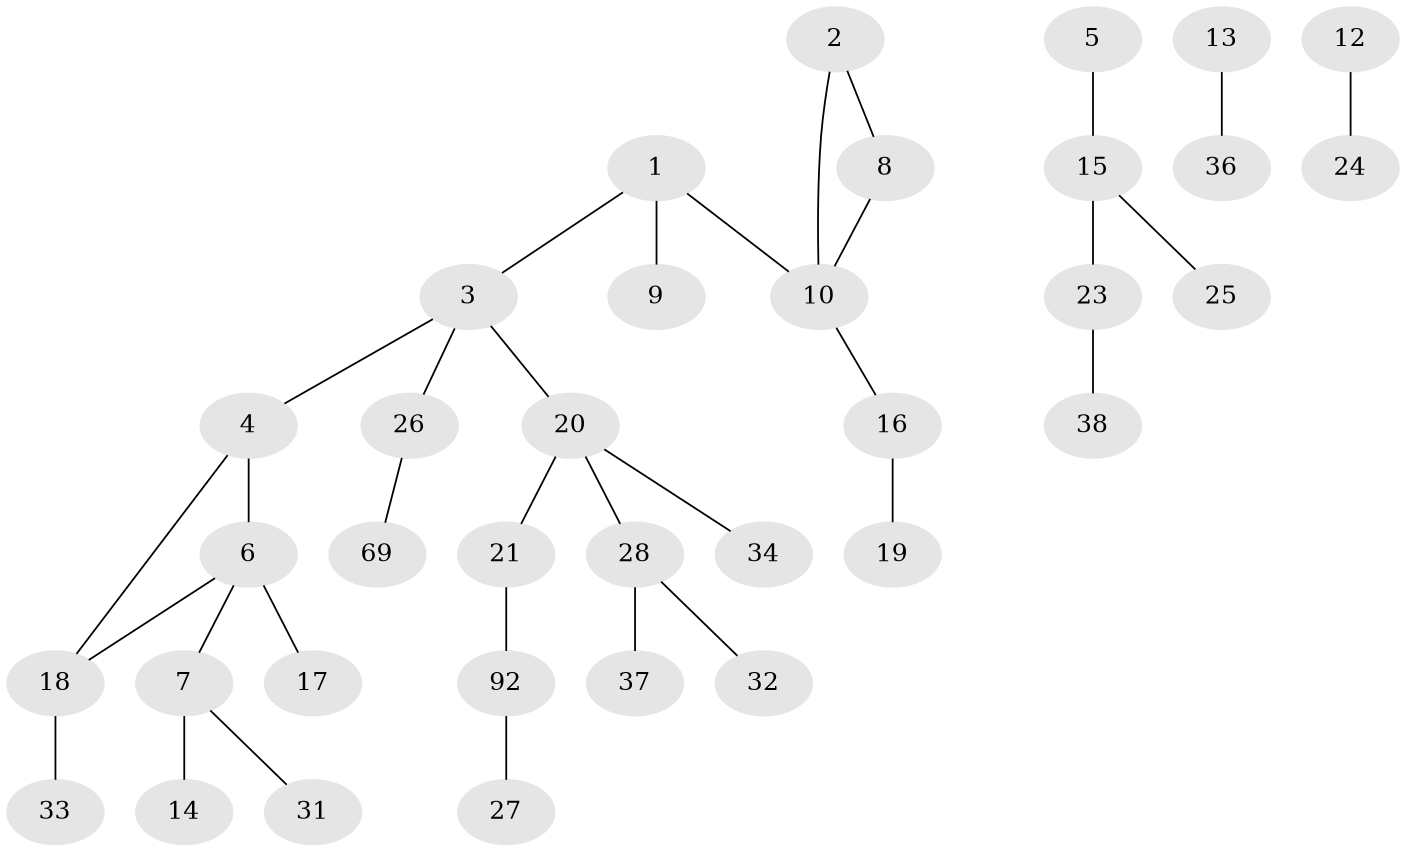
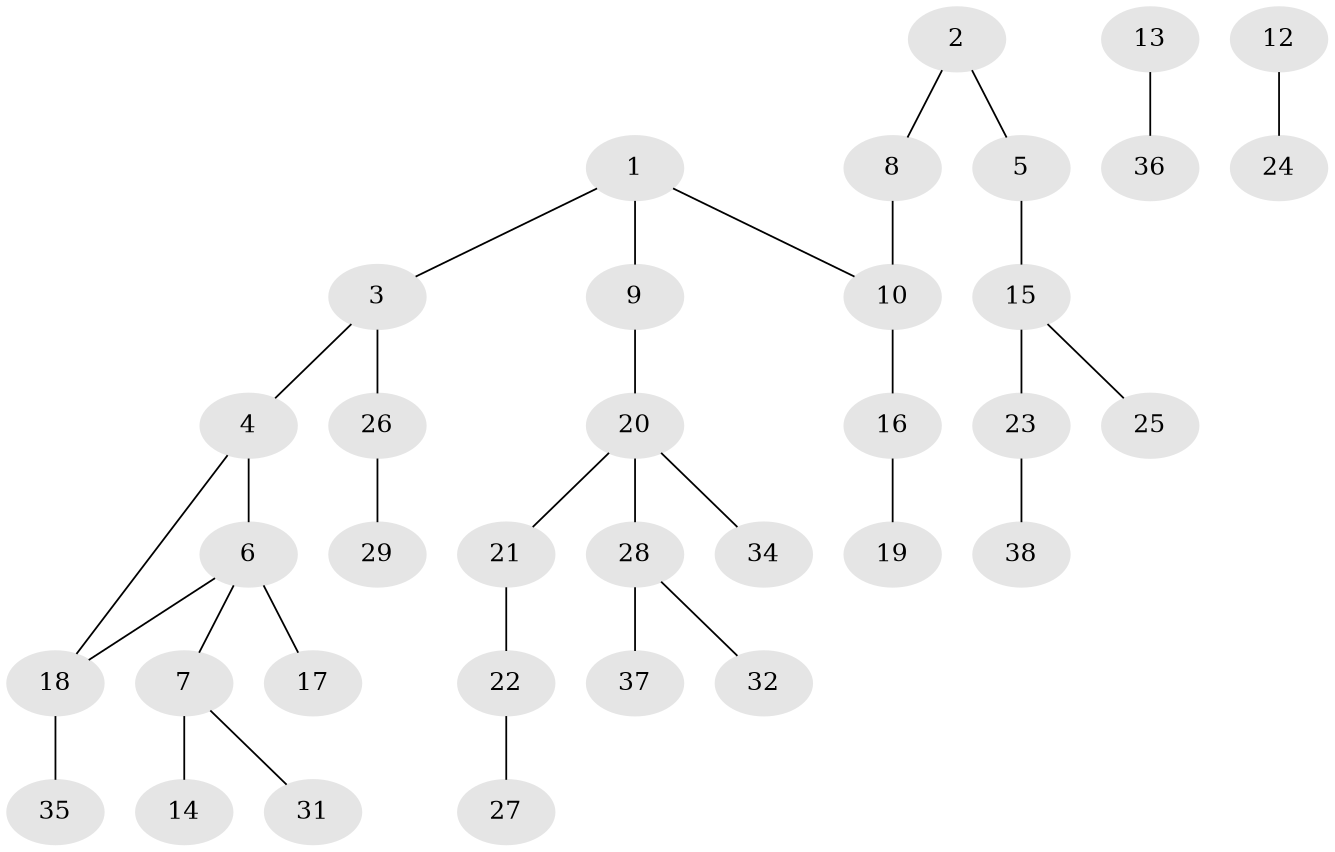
(819, 168) -> (989, 104)
(520, 361) -> (635, 362)
(377, 555) -> (377, 555)
(506, 683) -> (506, 683)
(55, 812) -> (55, 812)
